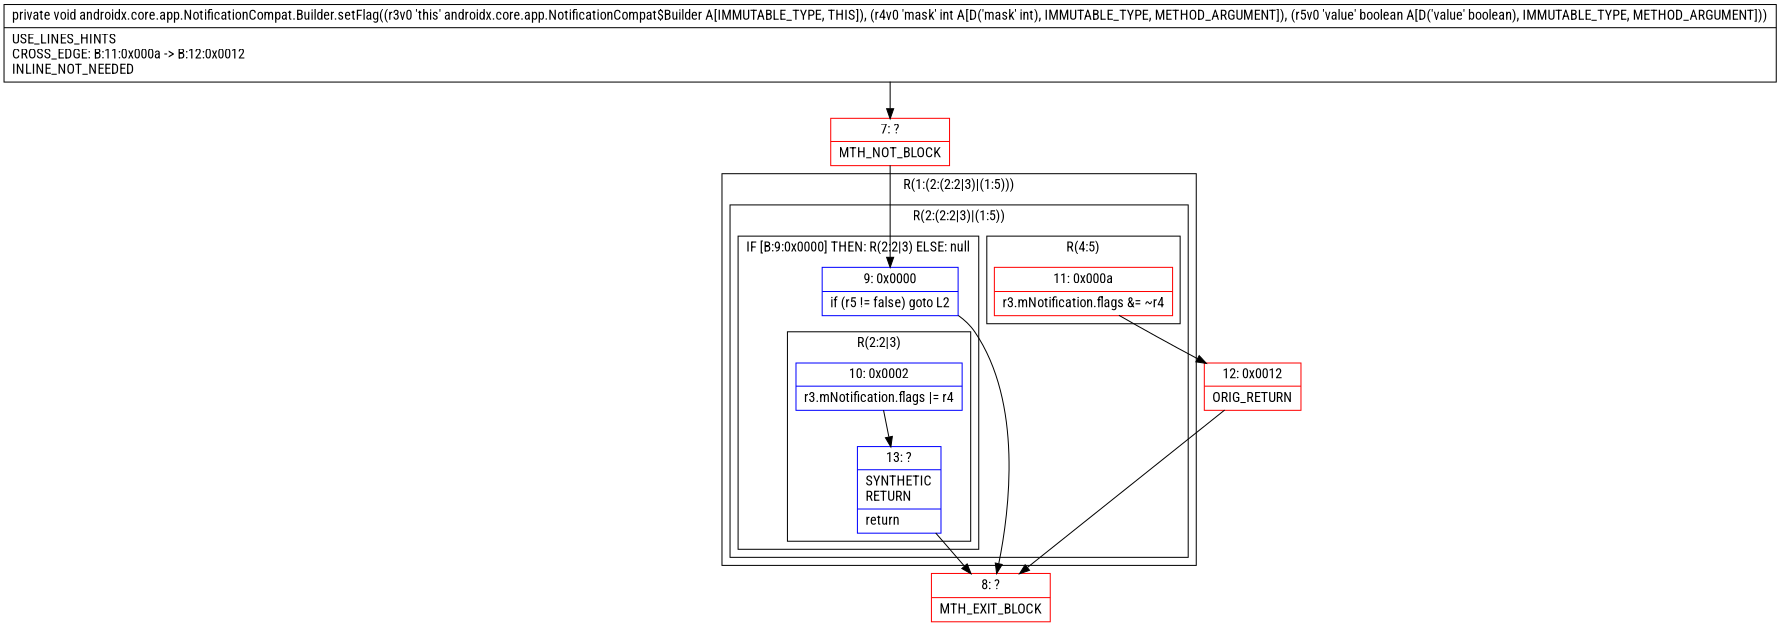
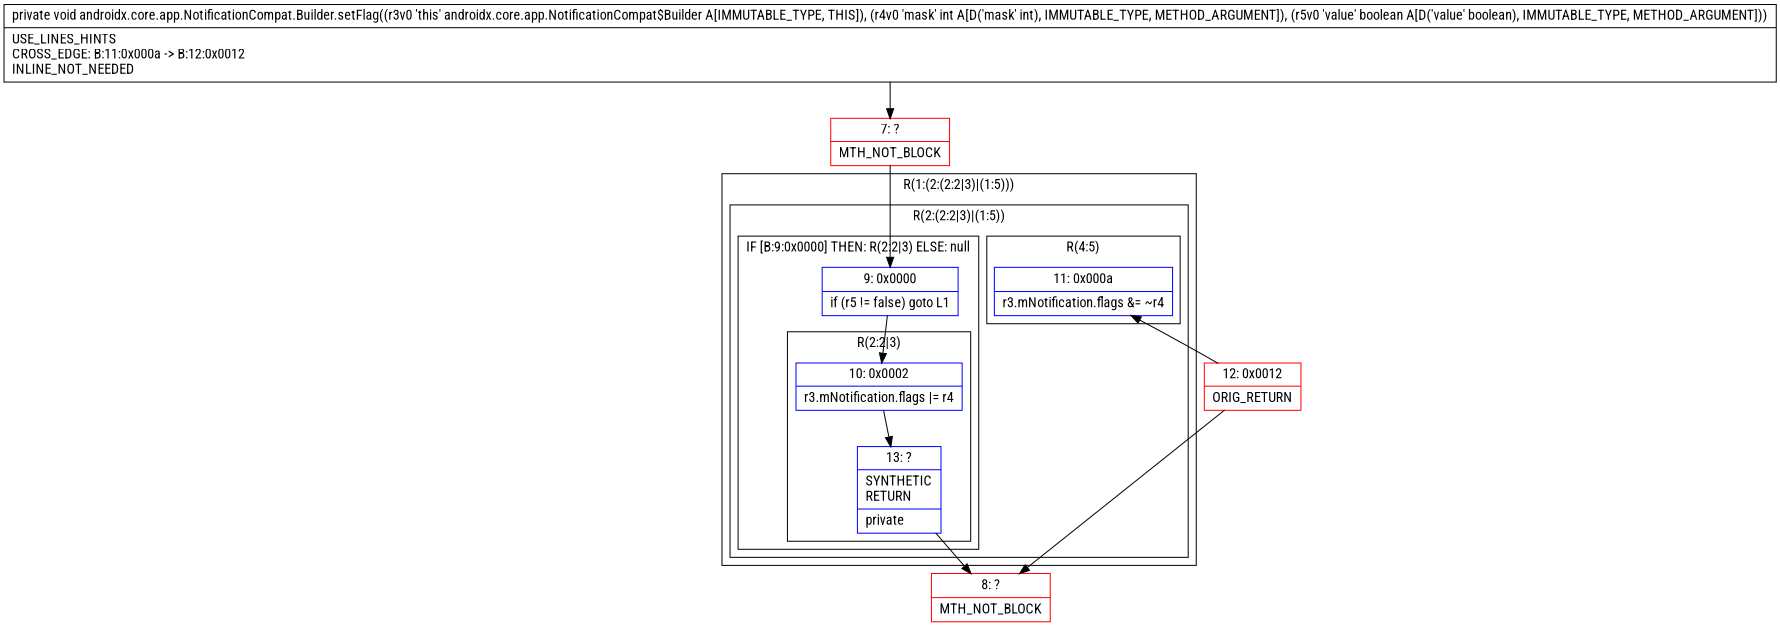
(1083, 292) -> (1083, 292)
(890, 303) -> (890, 303)
(1158, 337) -> (1179, 341)
(1007, 433) -> (885, 338)
(883, 521) -> (885, 521)
(991, 609) -> (991, 609)
